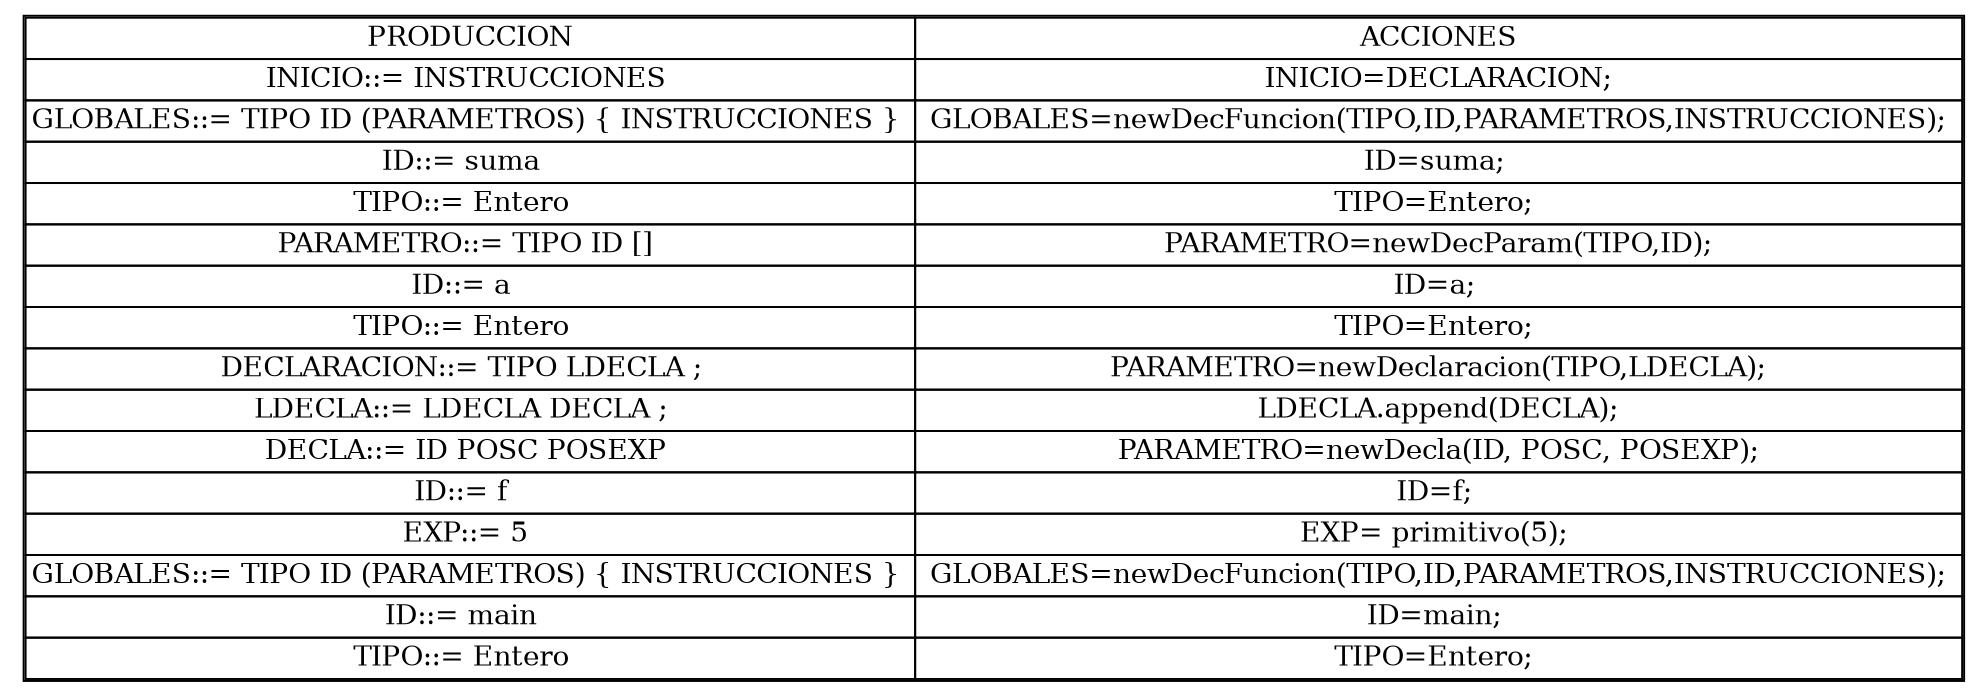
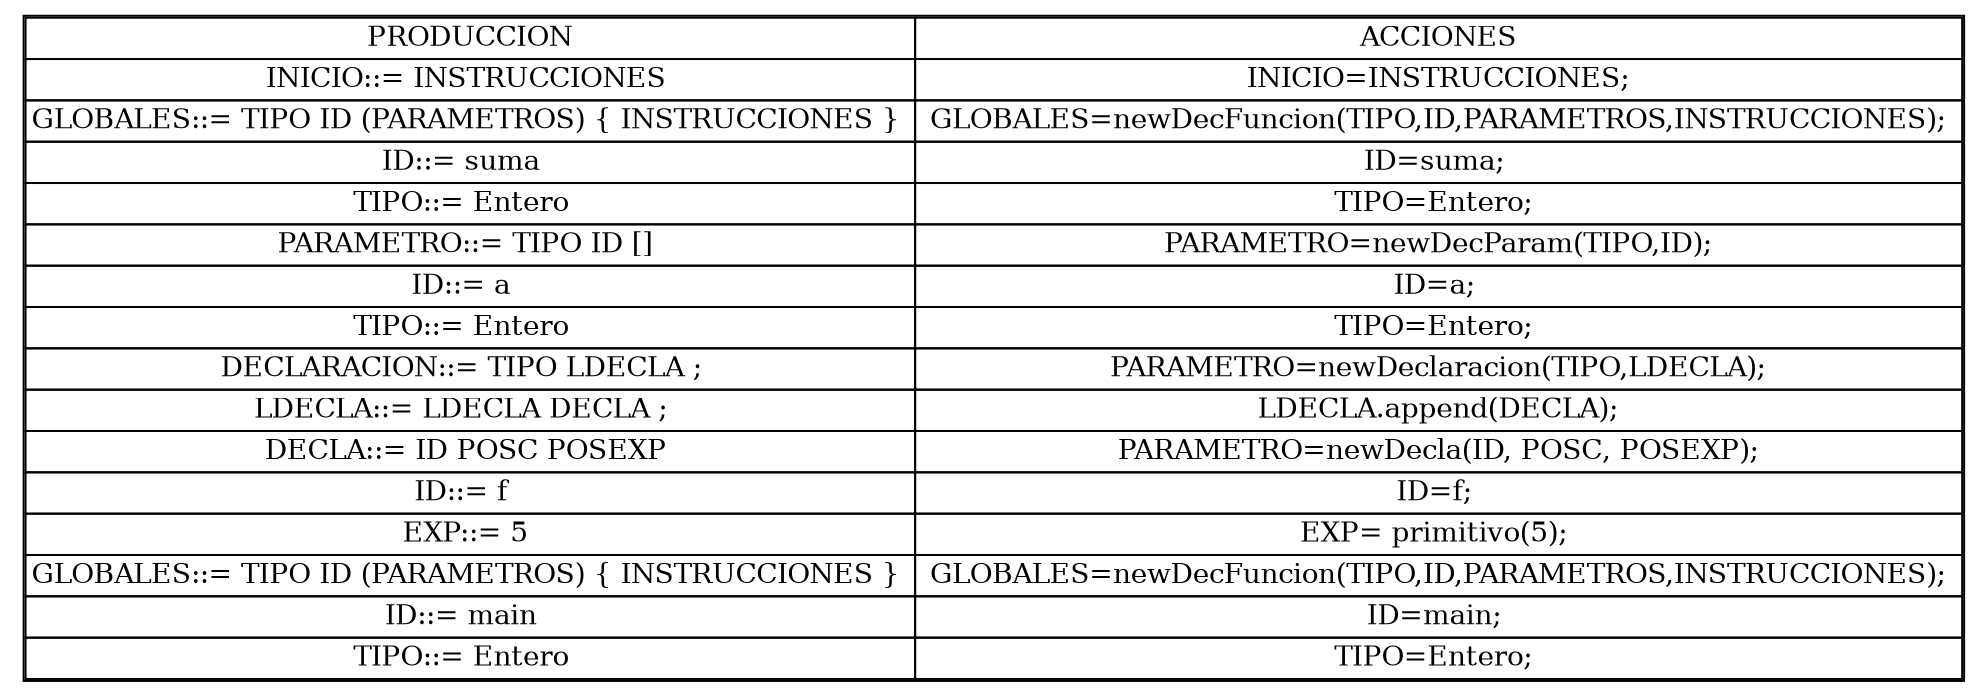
(1439, 79) -> (1439, 79)
